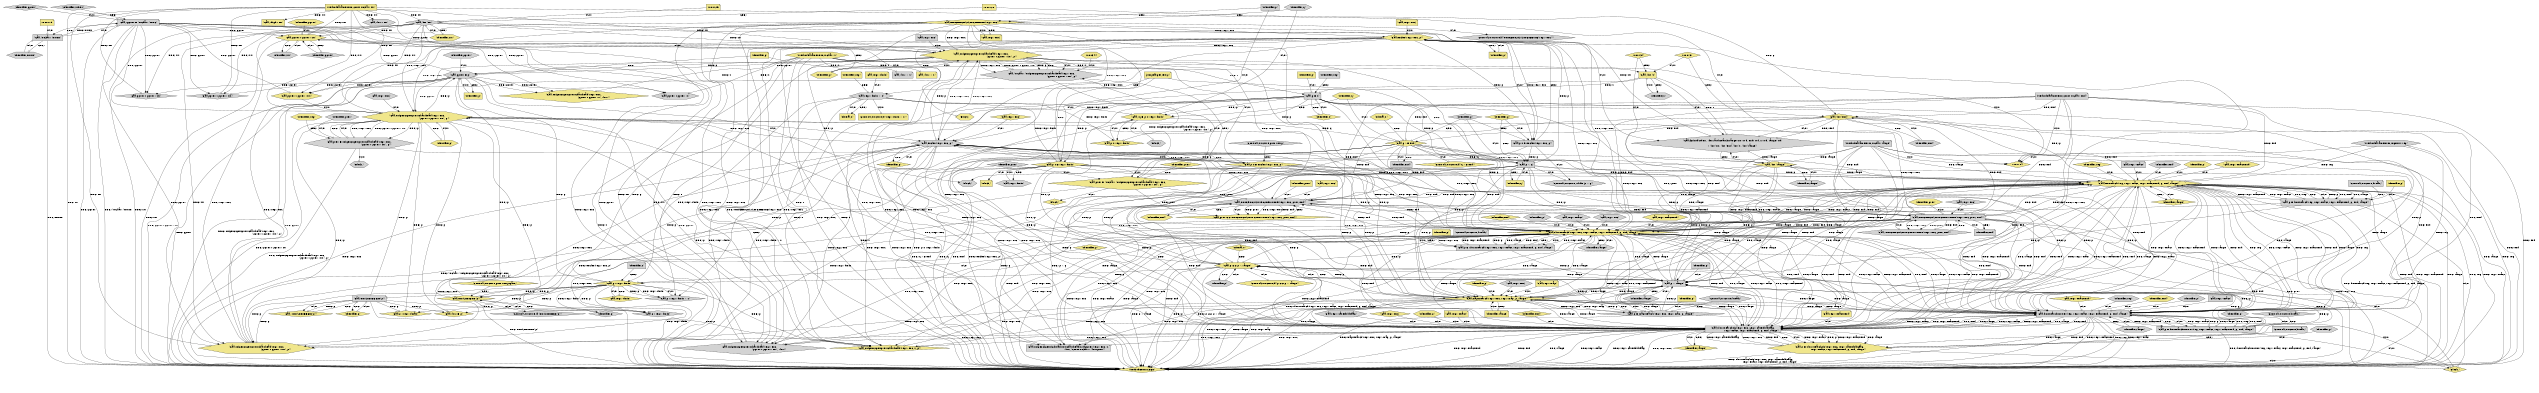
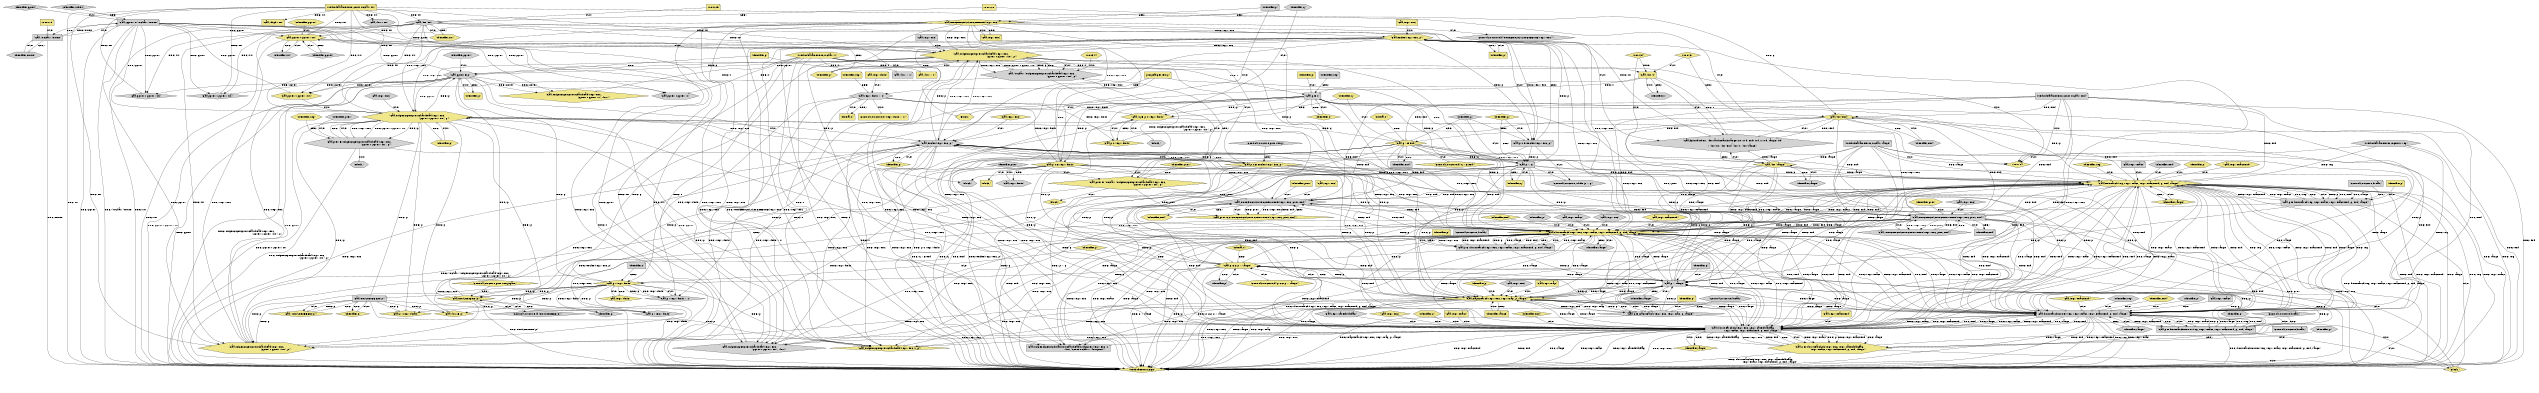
(138, 22) -> (138, 22)
(1647, 65) -> (1647, 65)
